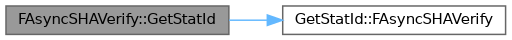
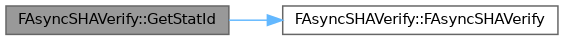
(394, 20) -> (420, 20)
